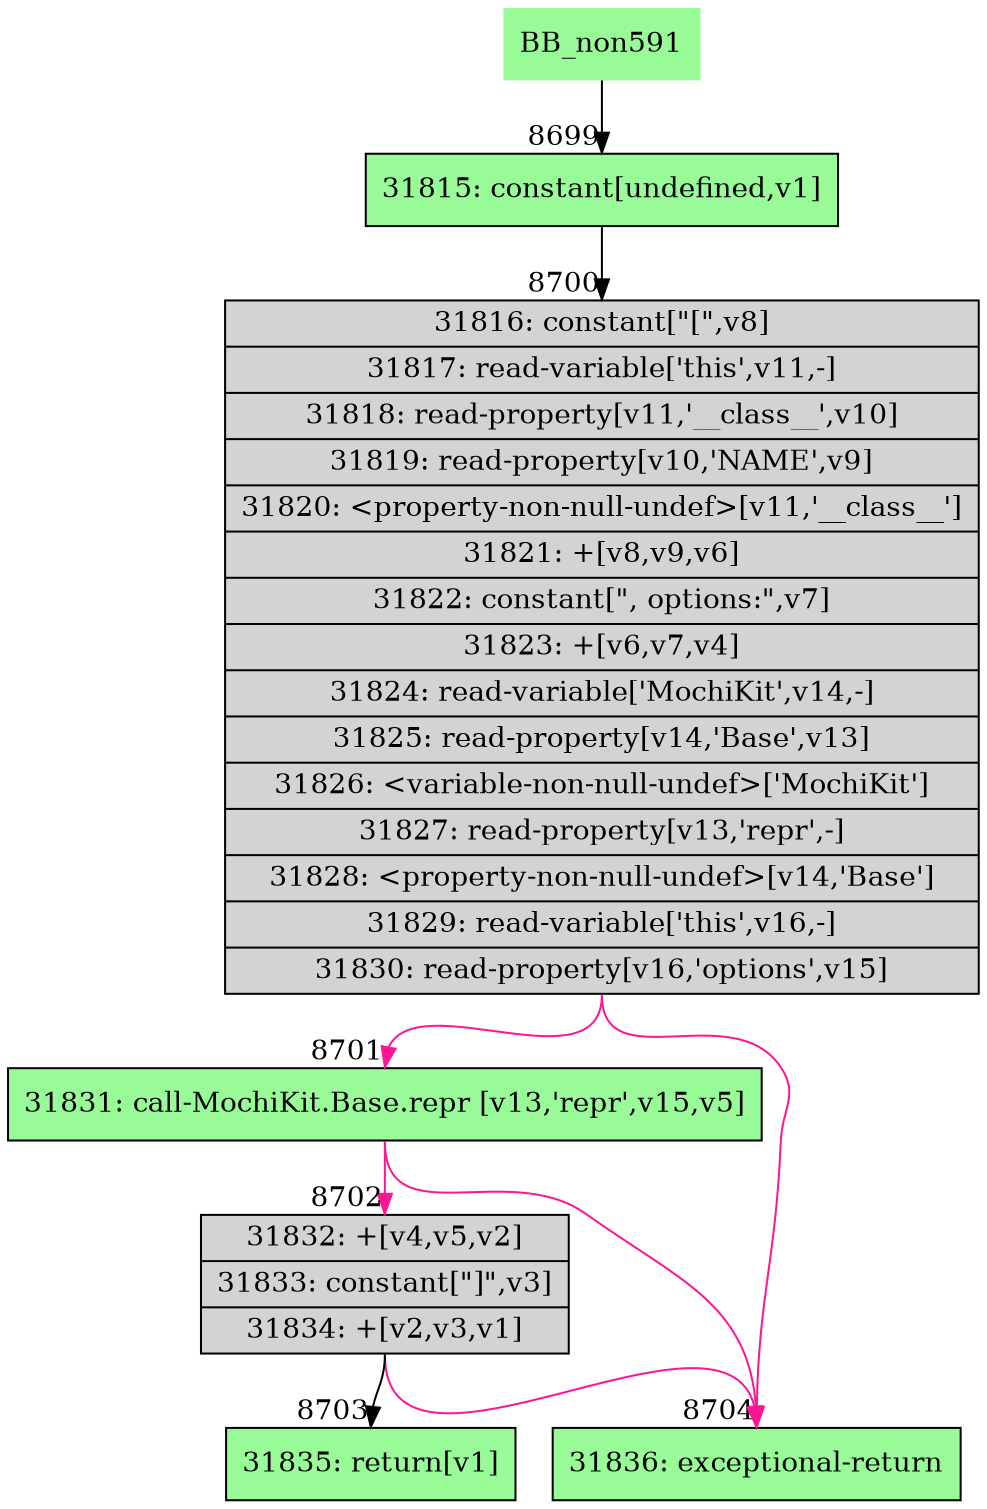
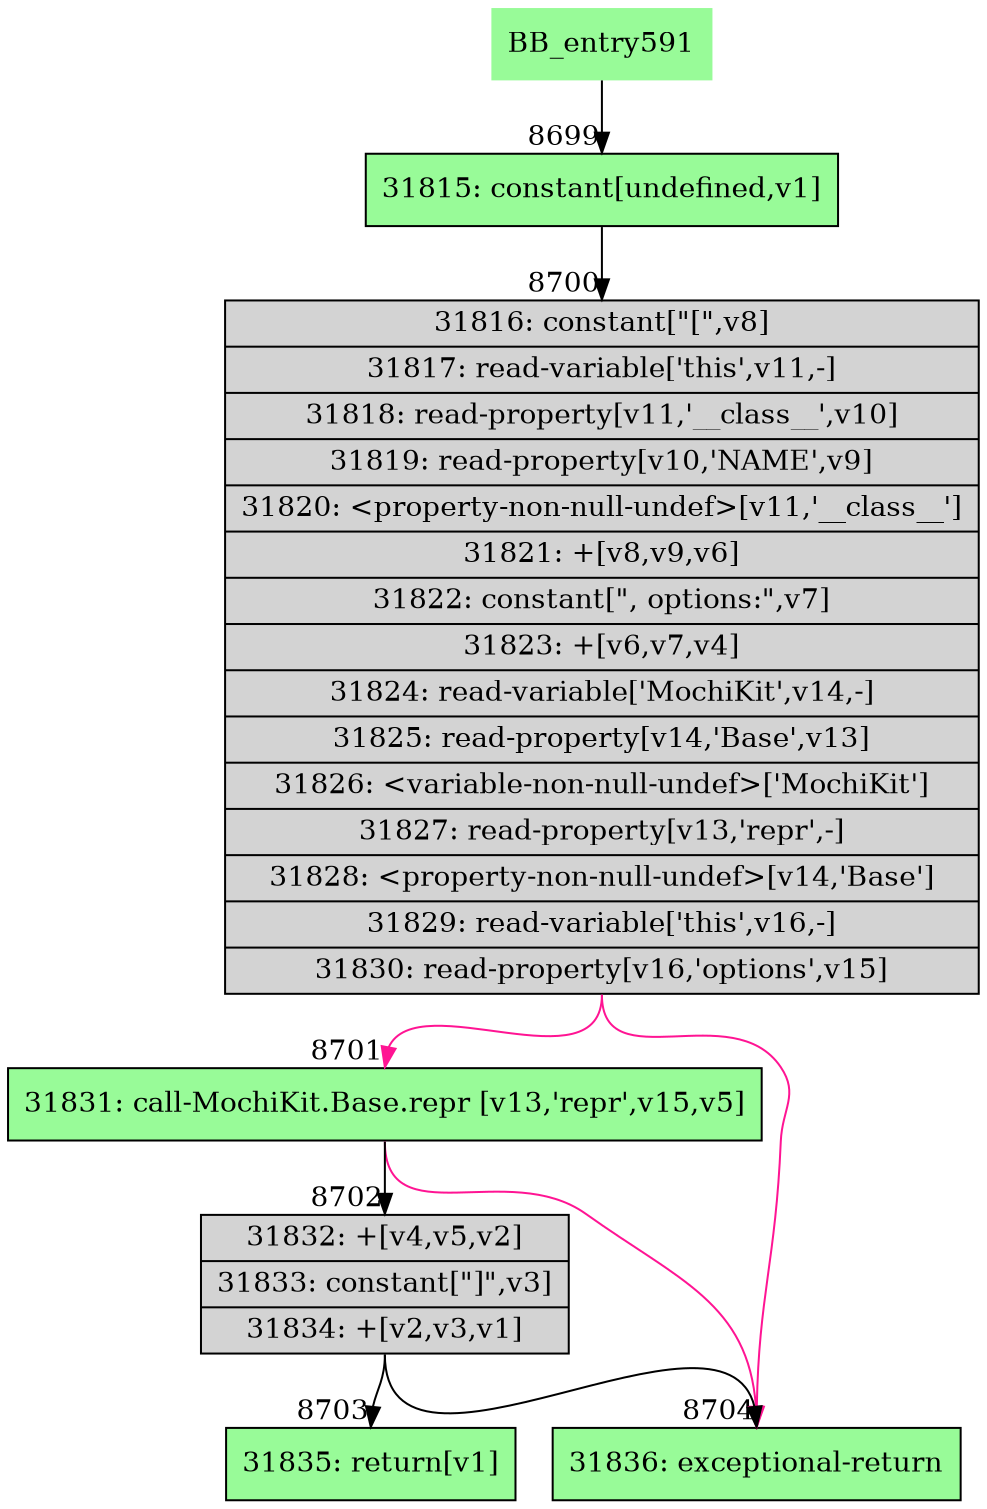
(602, 44) -> (602, 44)
(385, 1168) -> (385, 1168)
(561, 1393) -> (561, 1393)
